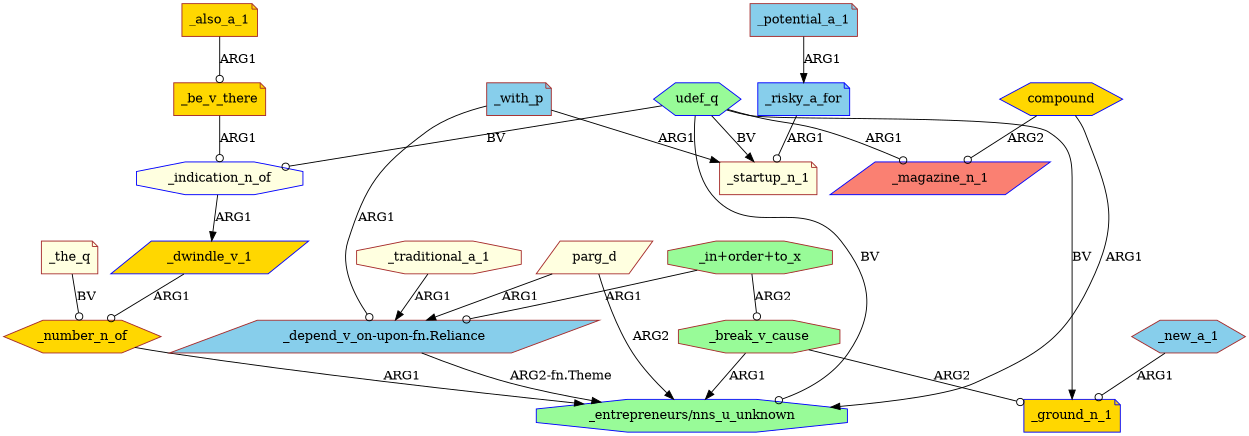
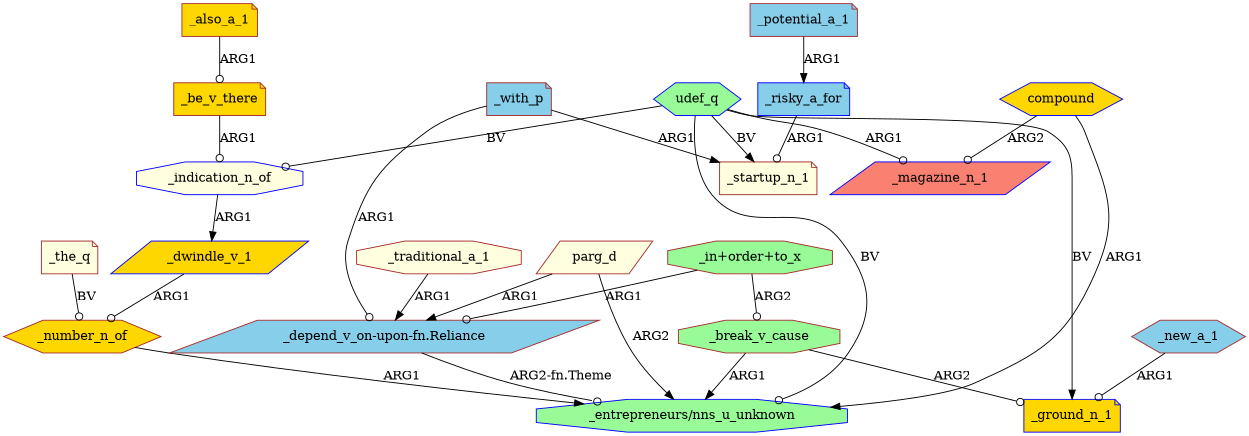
(505, 382) -> (505, 382)
